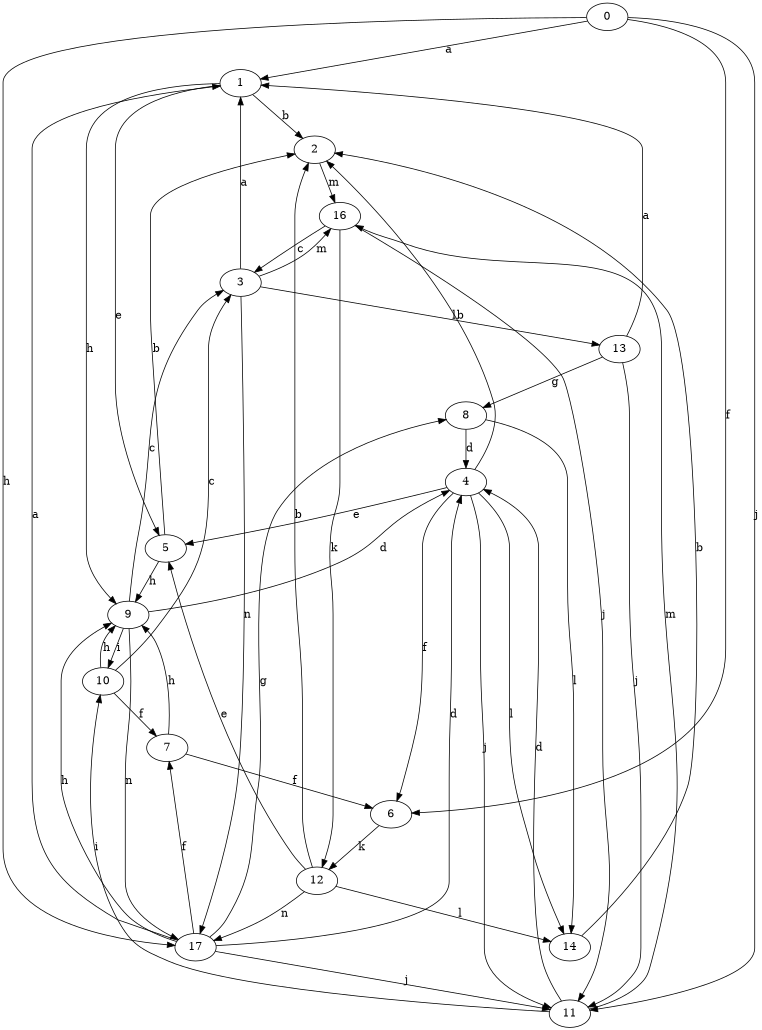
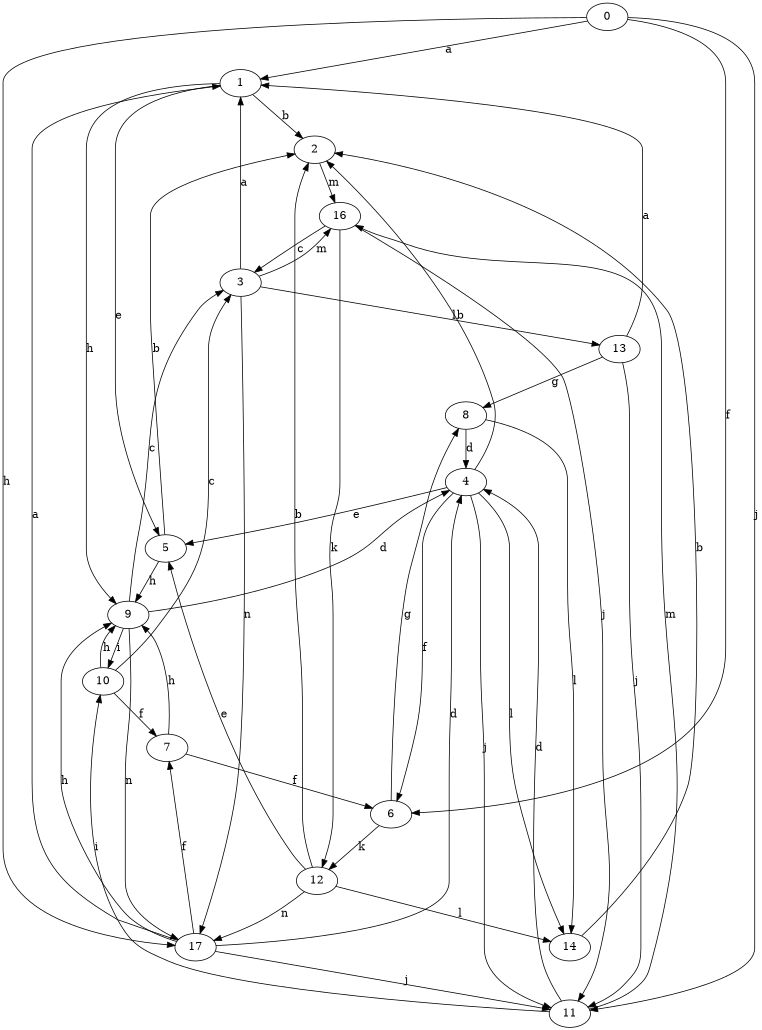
(259, 634) -> (402, 614)
